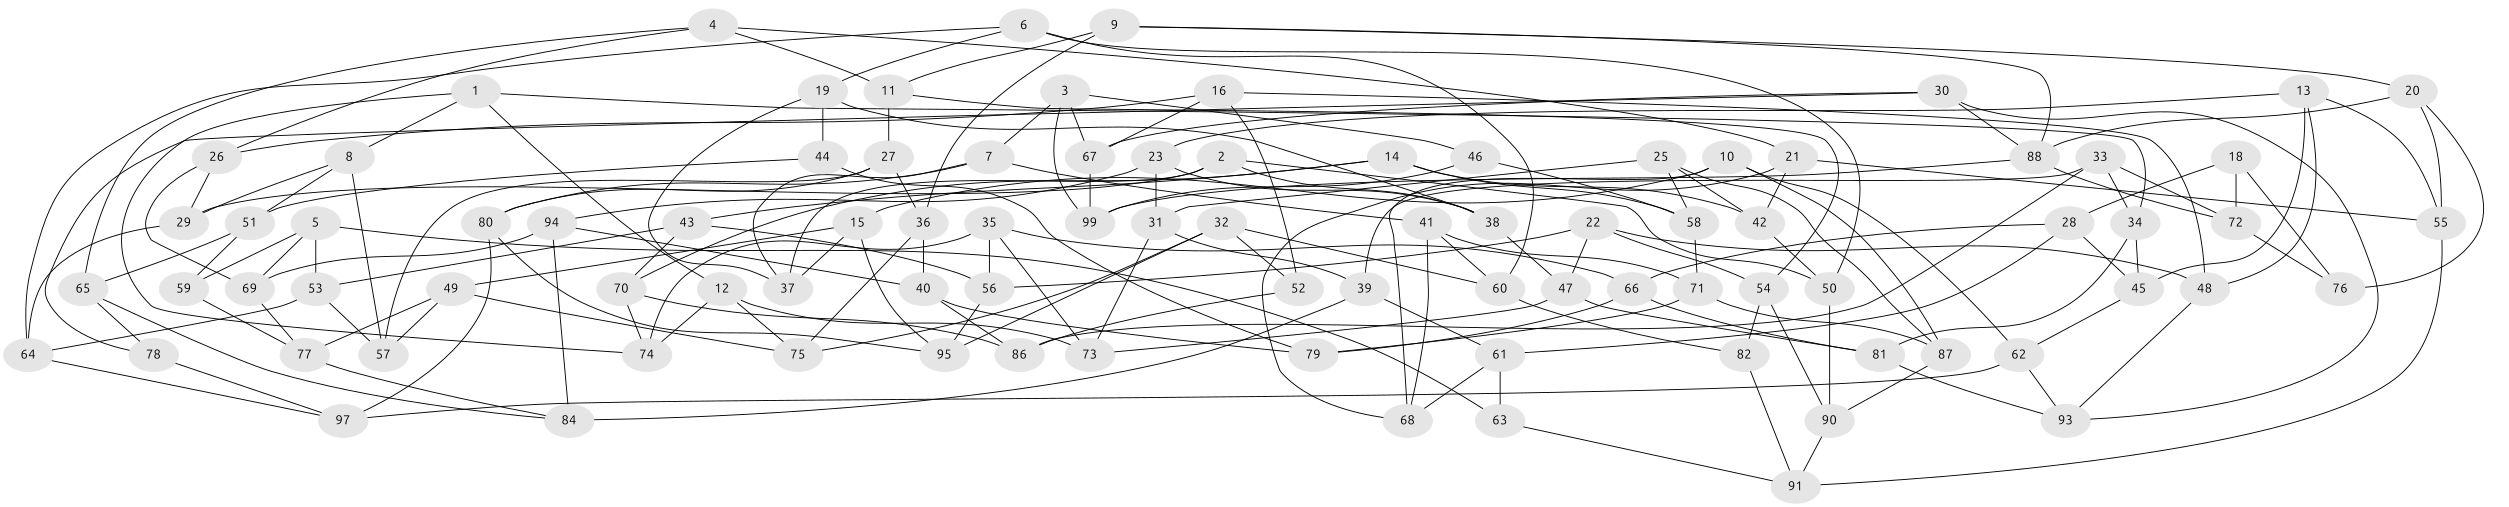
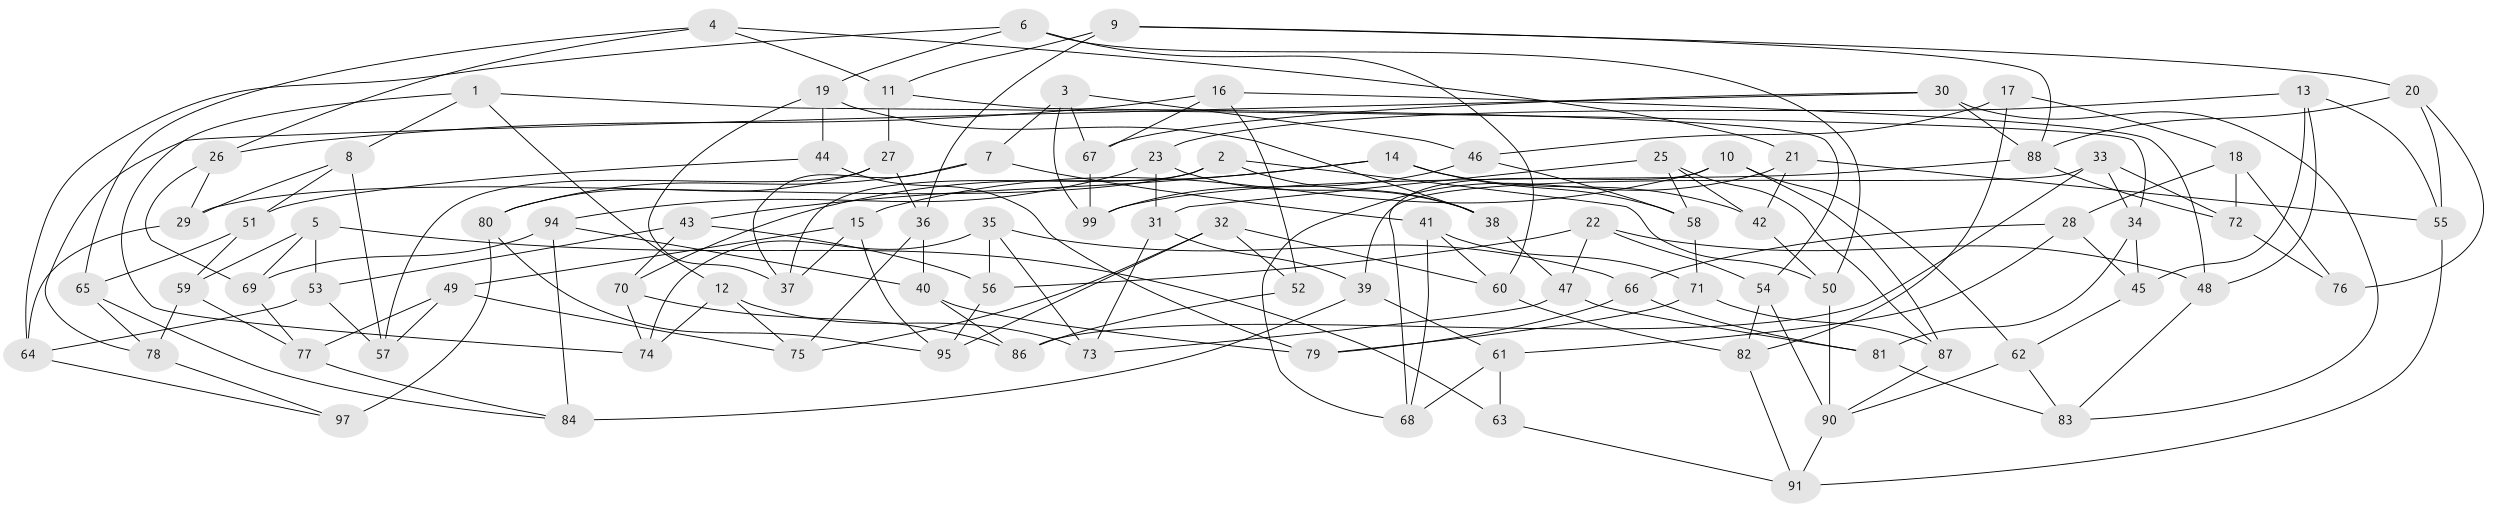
none -> (2008, 91)
none -> (169, 322)
(1184, 397) -> (1925, 390)
(2066, 421) -> (2066, 421)
